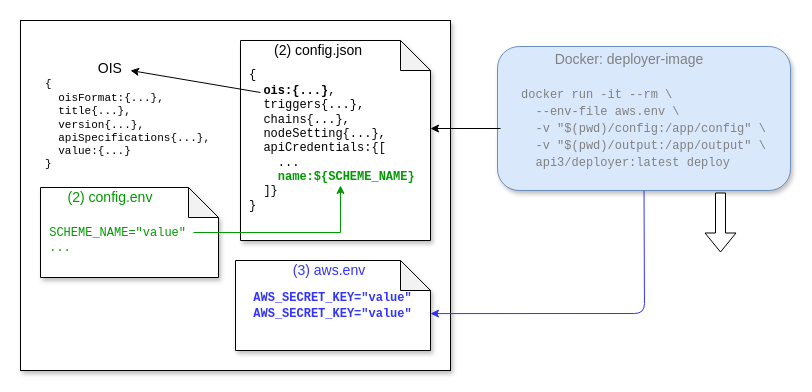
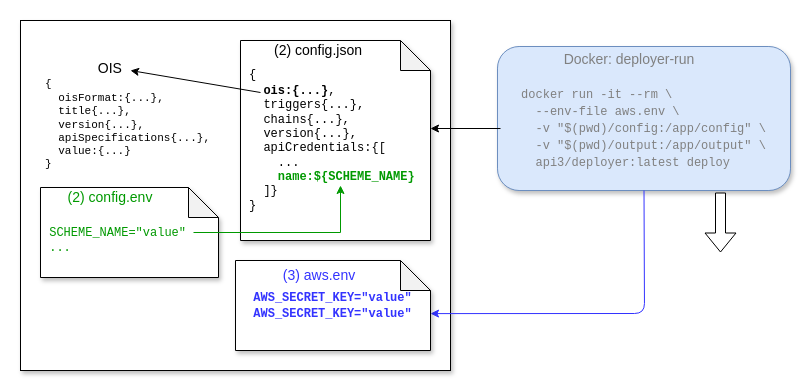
(630, 60) -> (630, 60)
(307, 148) -> (307, 148)
(330, 271) -> (320, 276)
